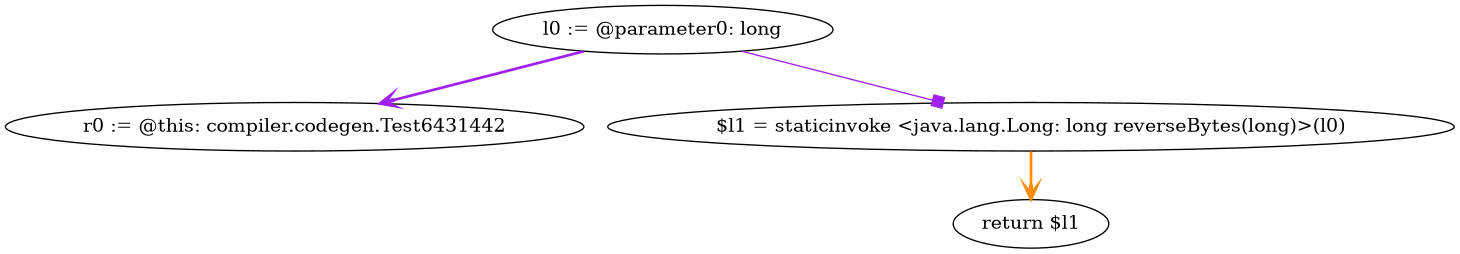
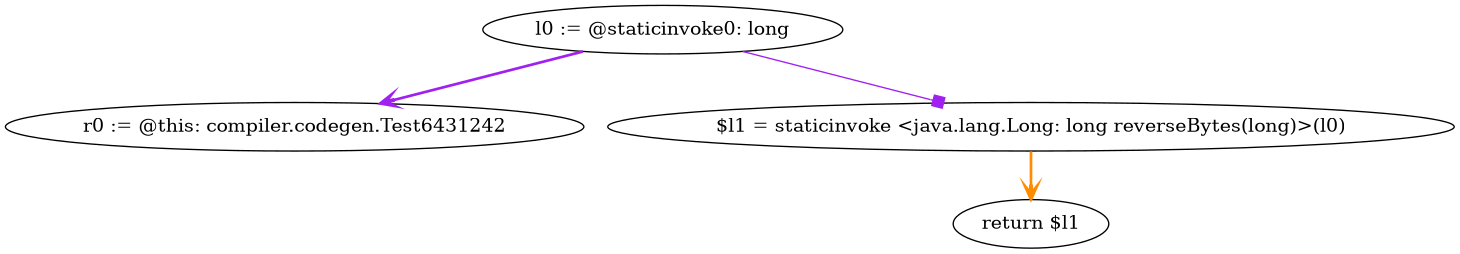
(663, 30) -> (663, 30)
(295, 127) -> (295, 127)
